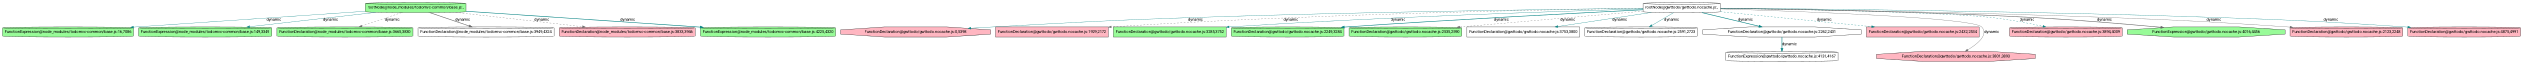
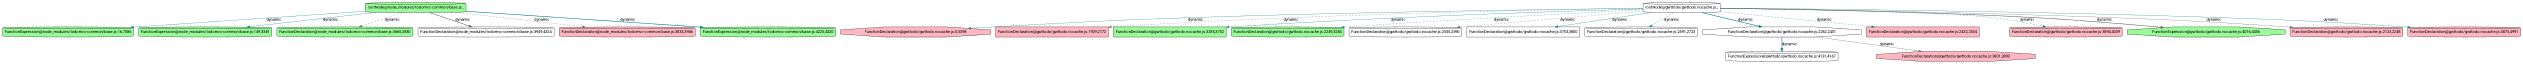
(1867, 15) -> (1868, 44)
(1494, 18) -> (1494, 18)
(1663, 19) -> (1663, 19)
(1405, 32) -> (1405, 32)
